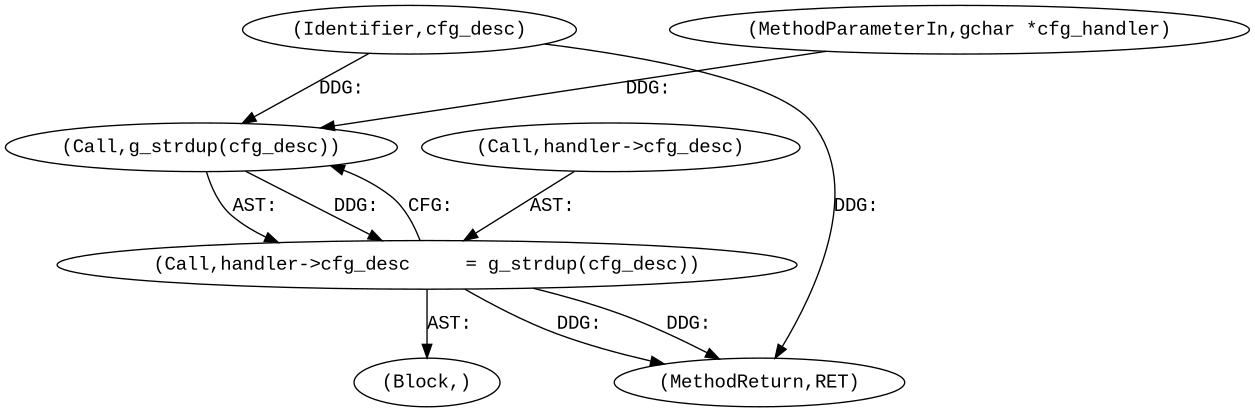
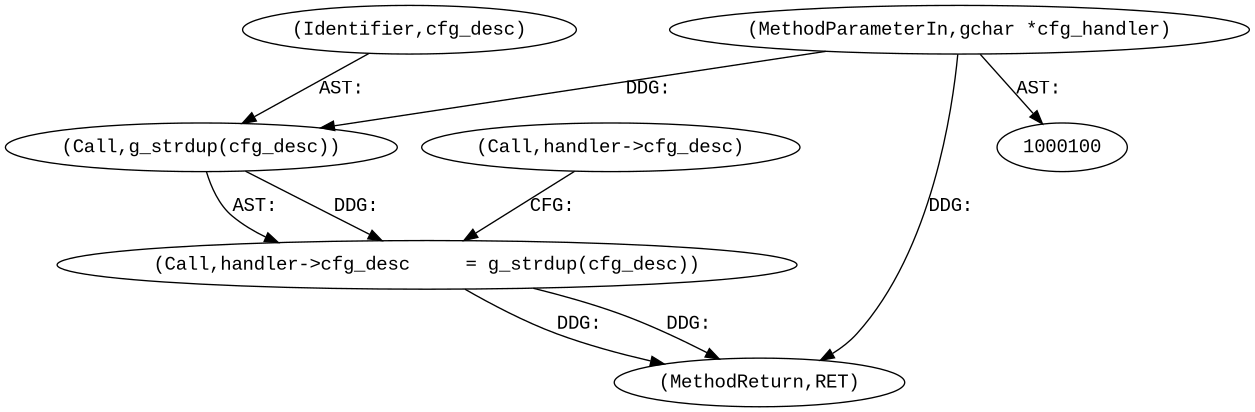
(347, 89) -> (347, 89)
(796, 109) -> (923, 217)
none -> (1062, 147)
(391, 196) -> none
(558, 206) -> (558, 206)
(427, 382) -> none
